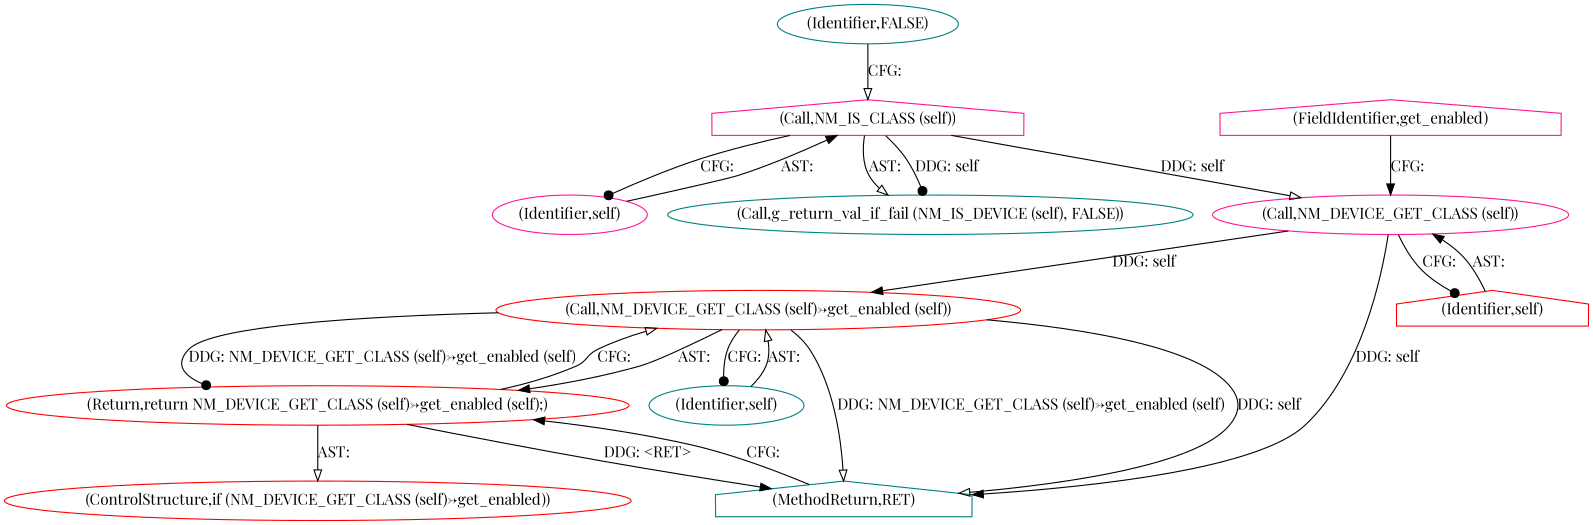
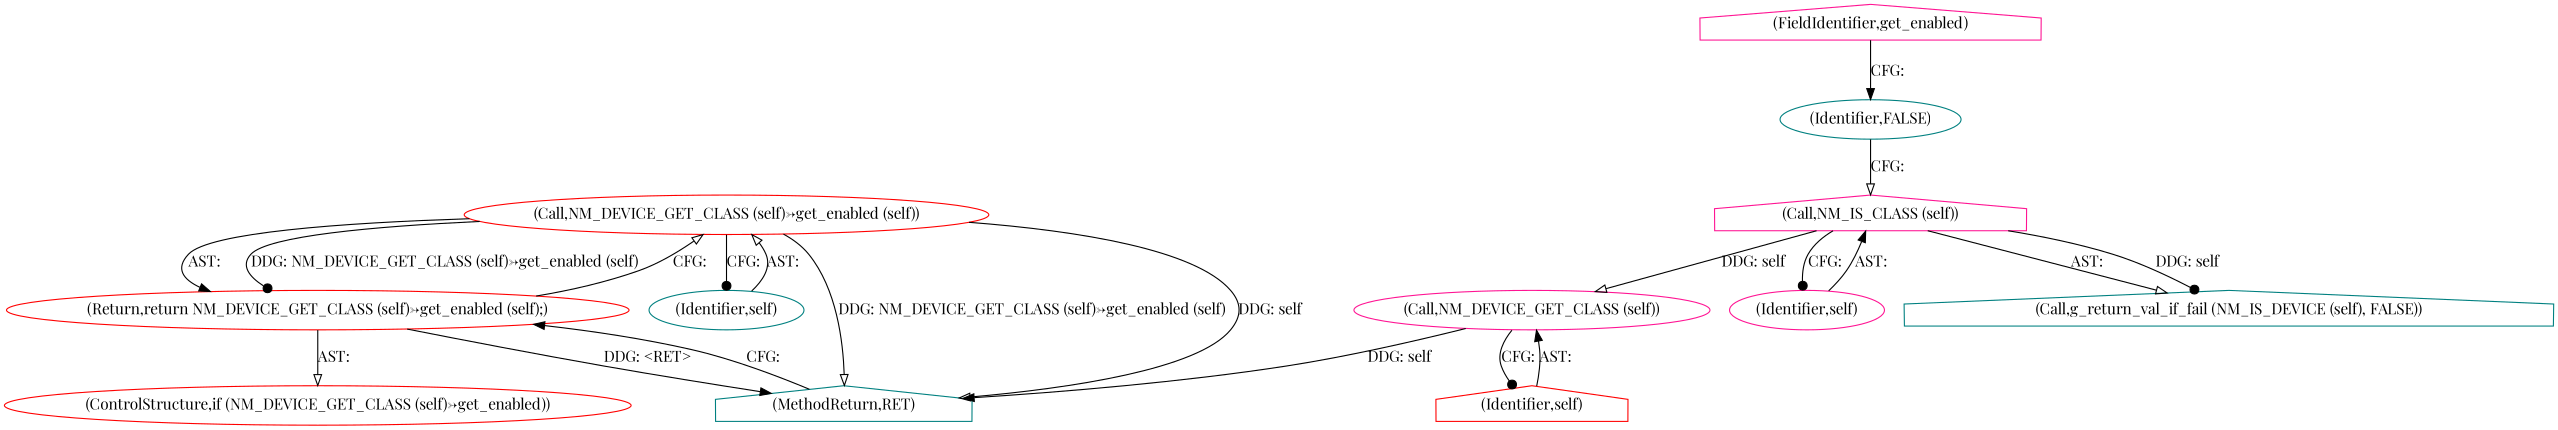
(1391, 160) -> (1871, 64)
(930, 215) -> (2229, 310)
(1085, 261) -> none
